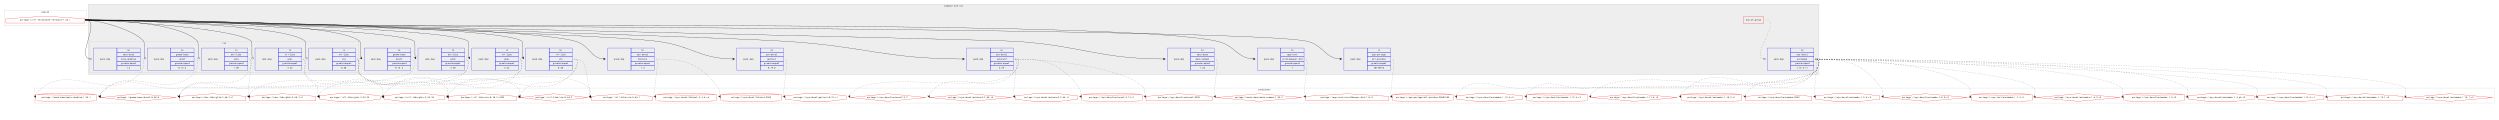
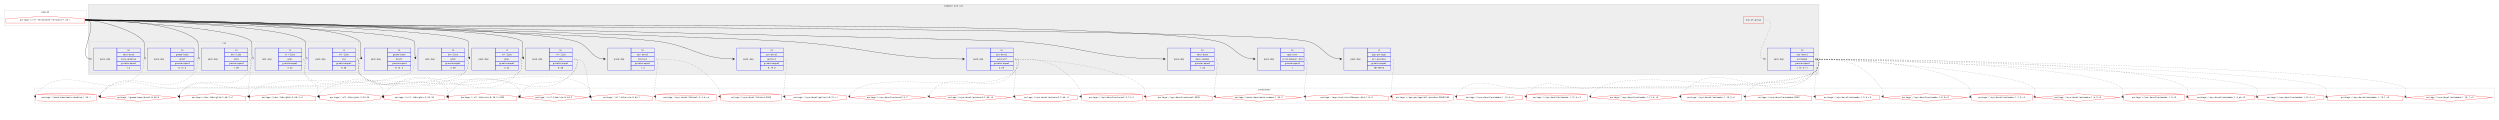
(2002, 98) -> (2002, 98)
